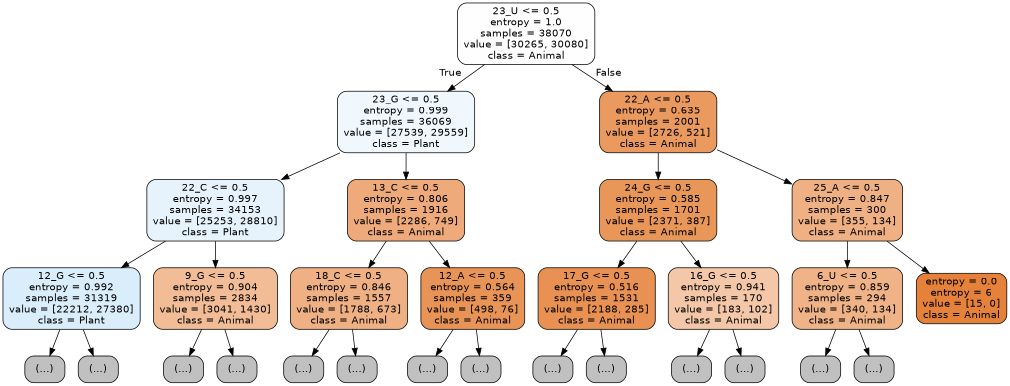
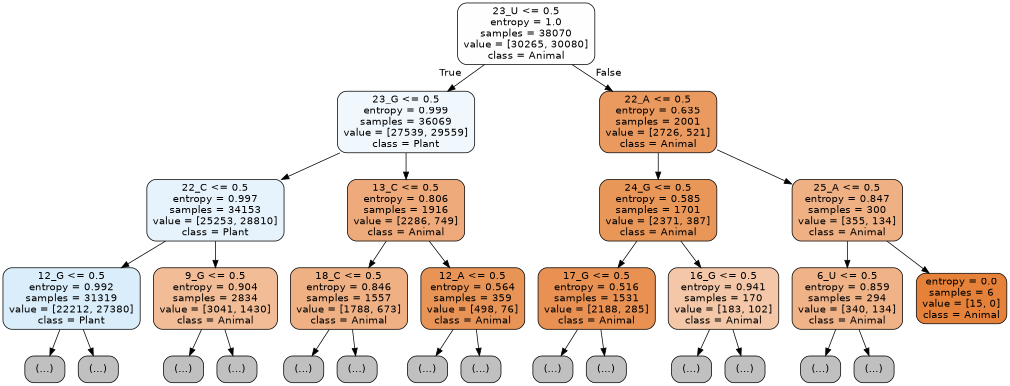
(962, 299) -> (962, 299)
